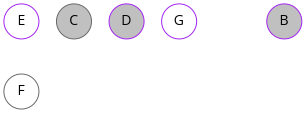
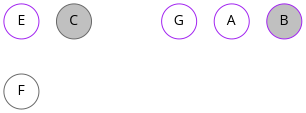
(127, 21) -> none
none -> (232, 21)
